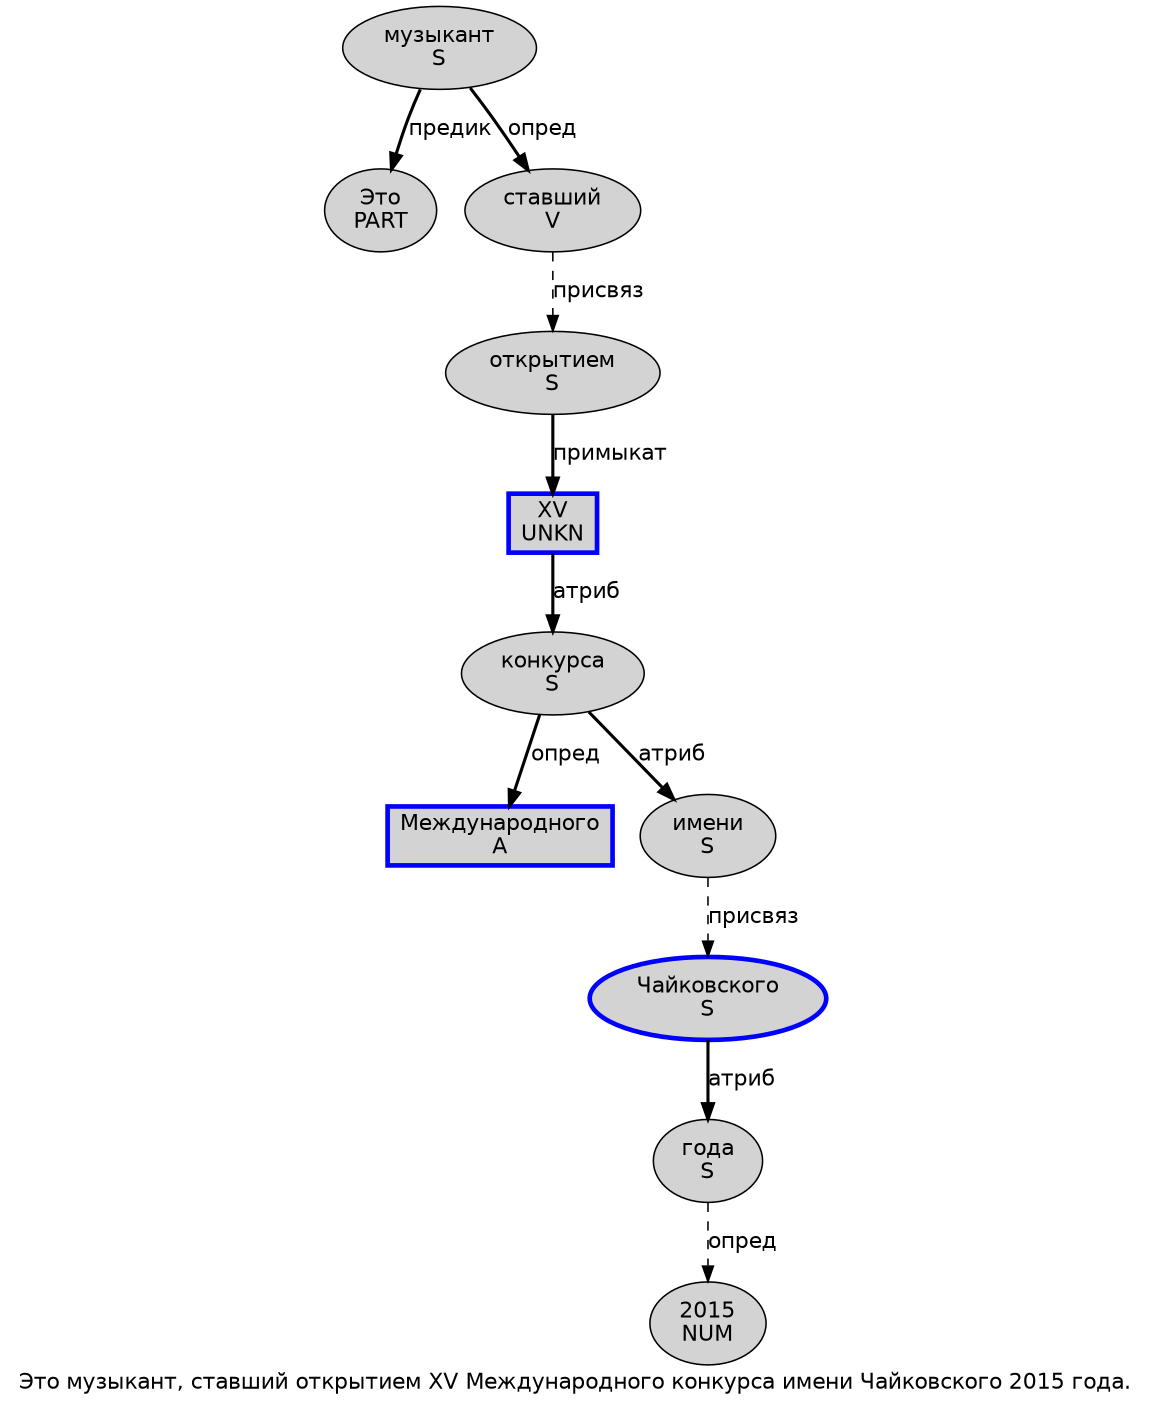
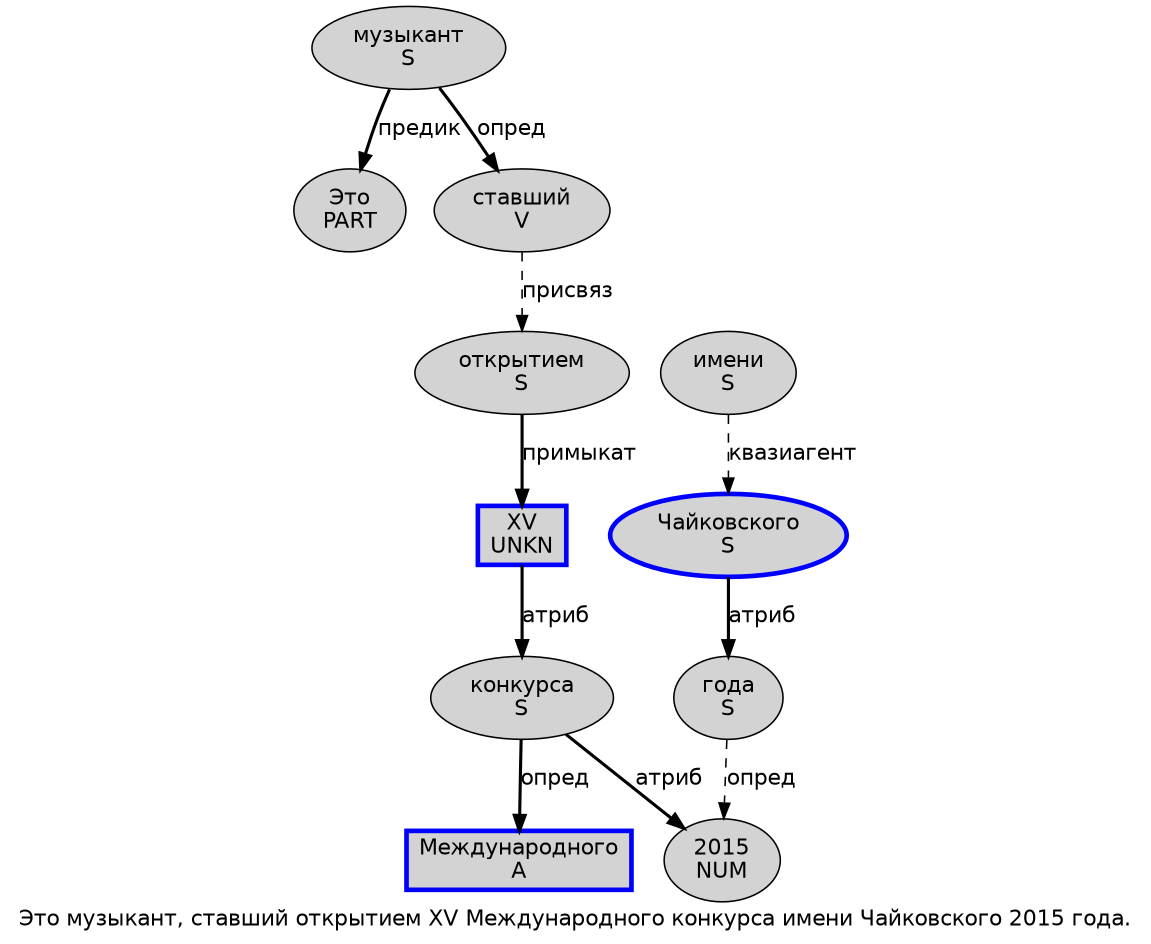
(626, 750) -> (619, 776)
(754, 917) -> (793, 454)
